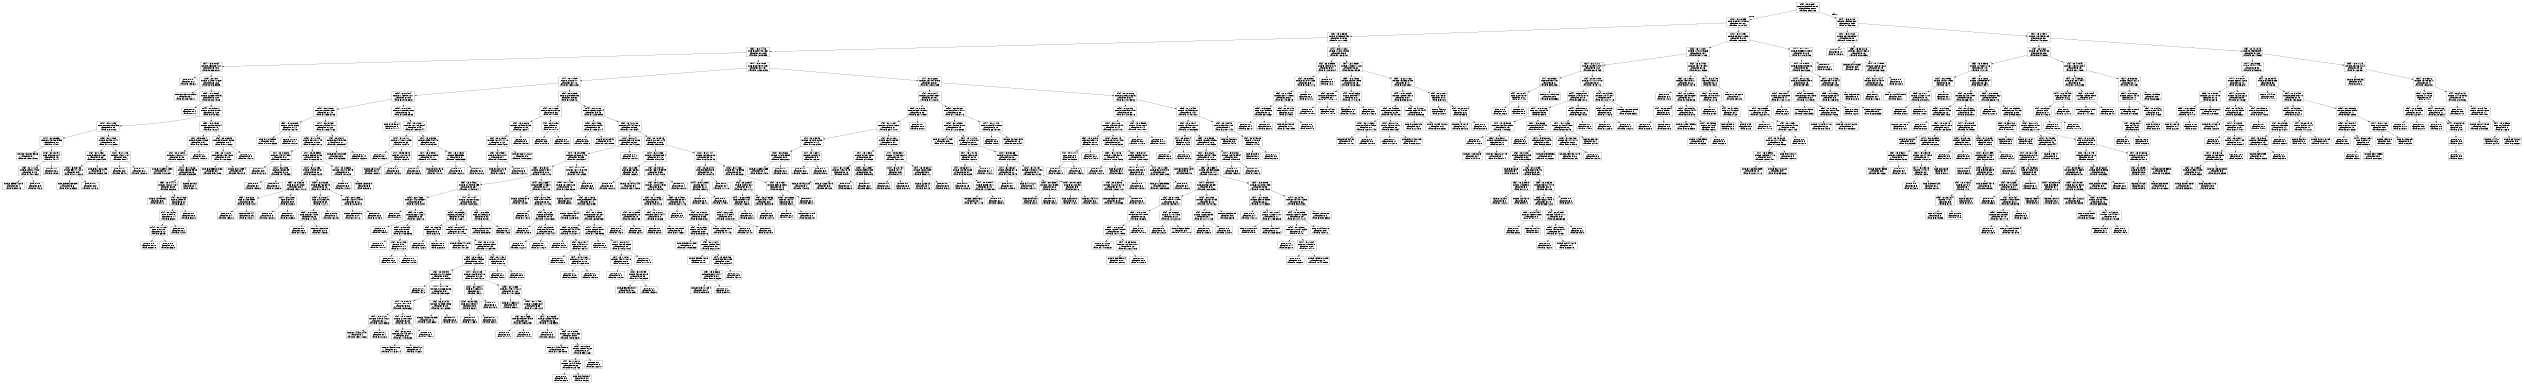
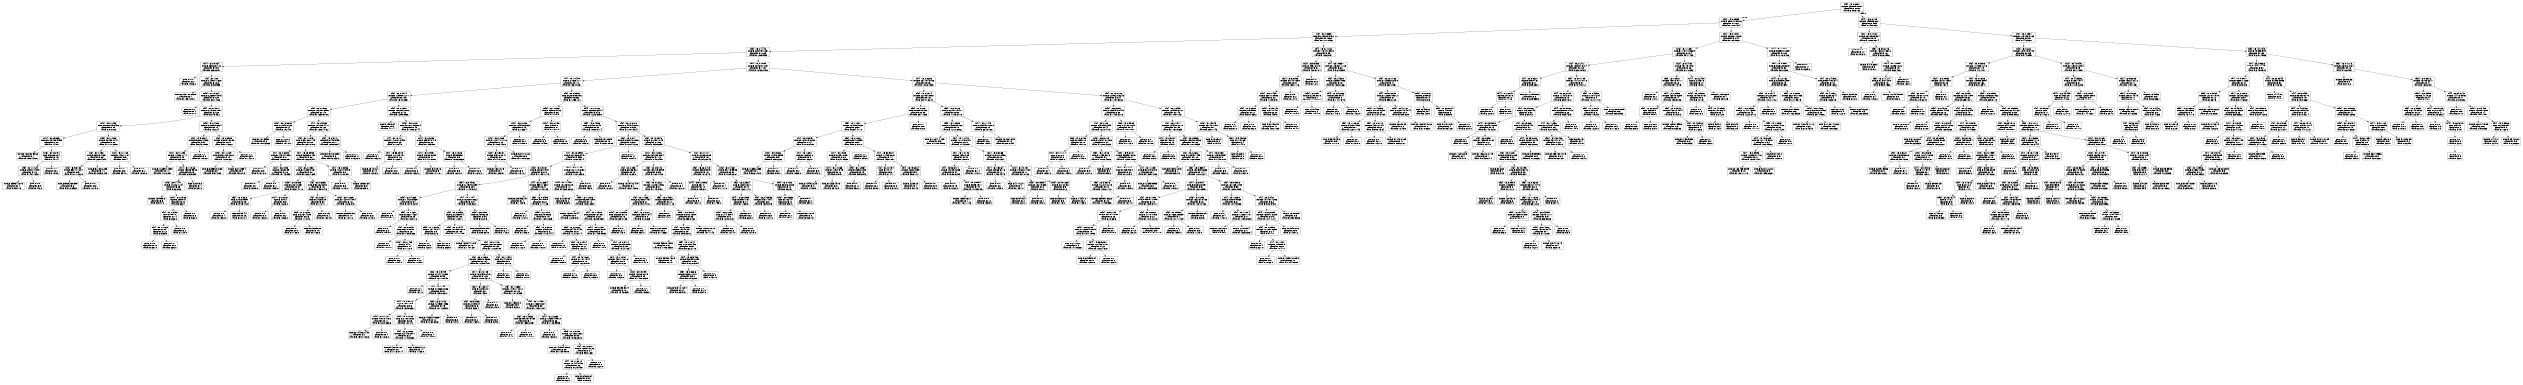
(1348, 112) -> (1332, 112)
(2006, 141) -> none
(864, 178) -> (859, 162)
(635, 231) -> none
